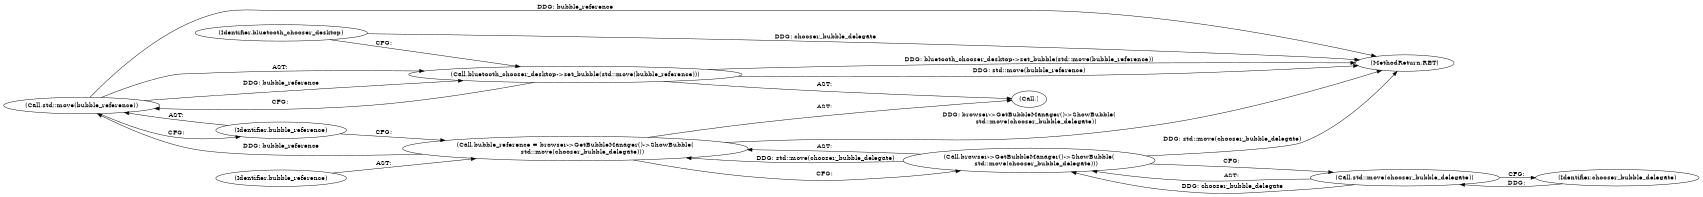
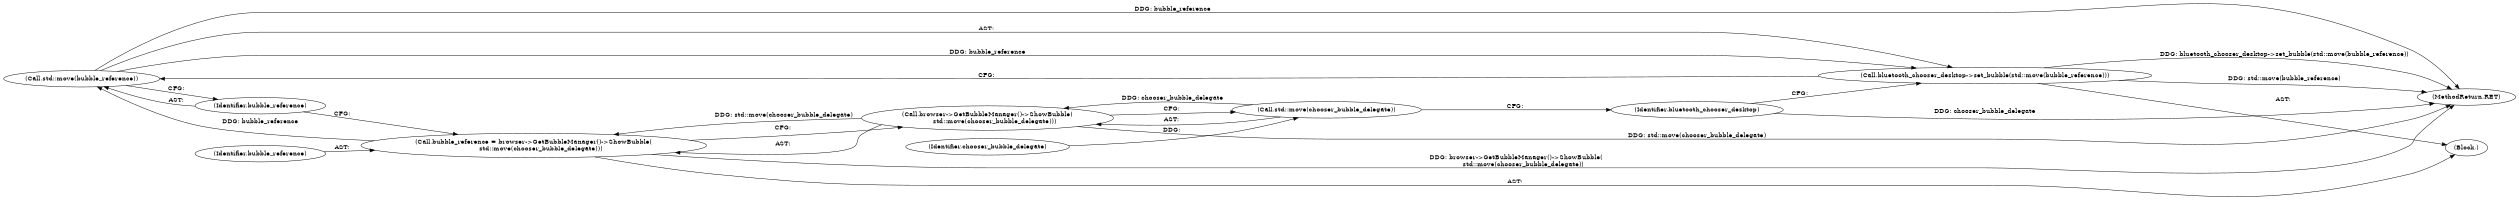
(1029, 99) -> (2466, 148)
(1515, 178) -> (1514, 110)
